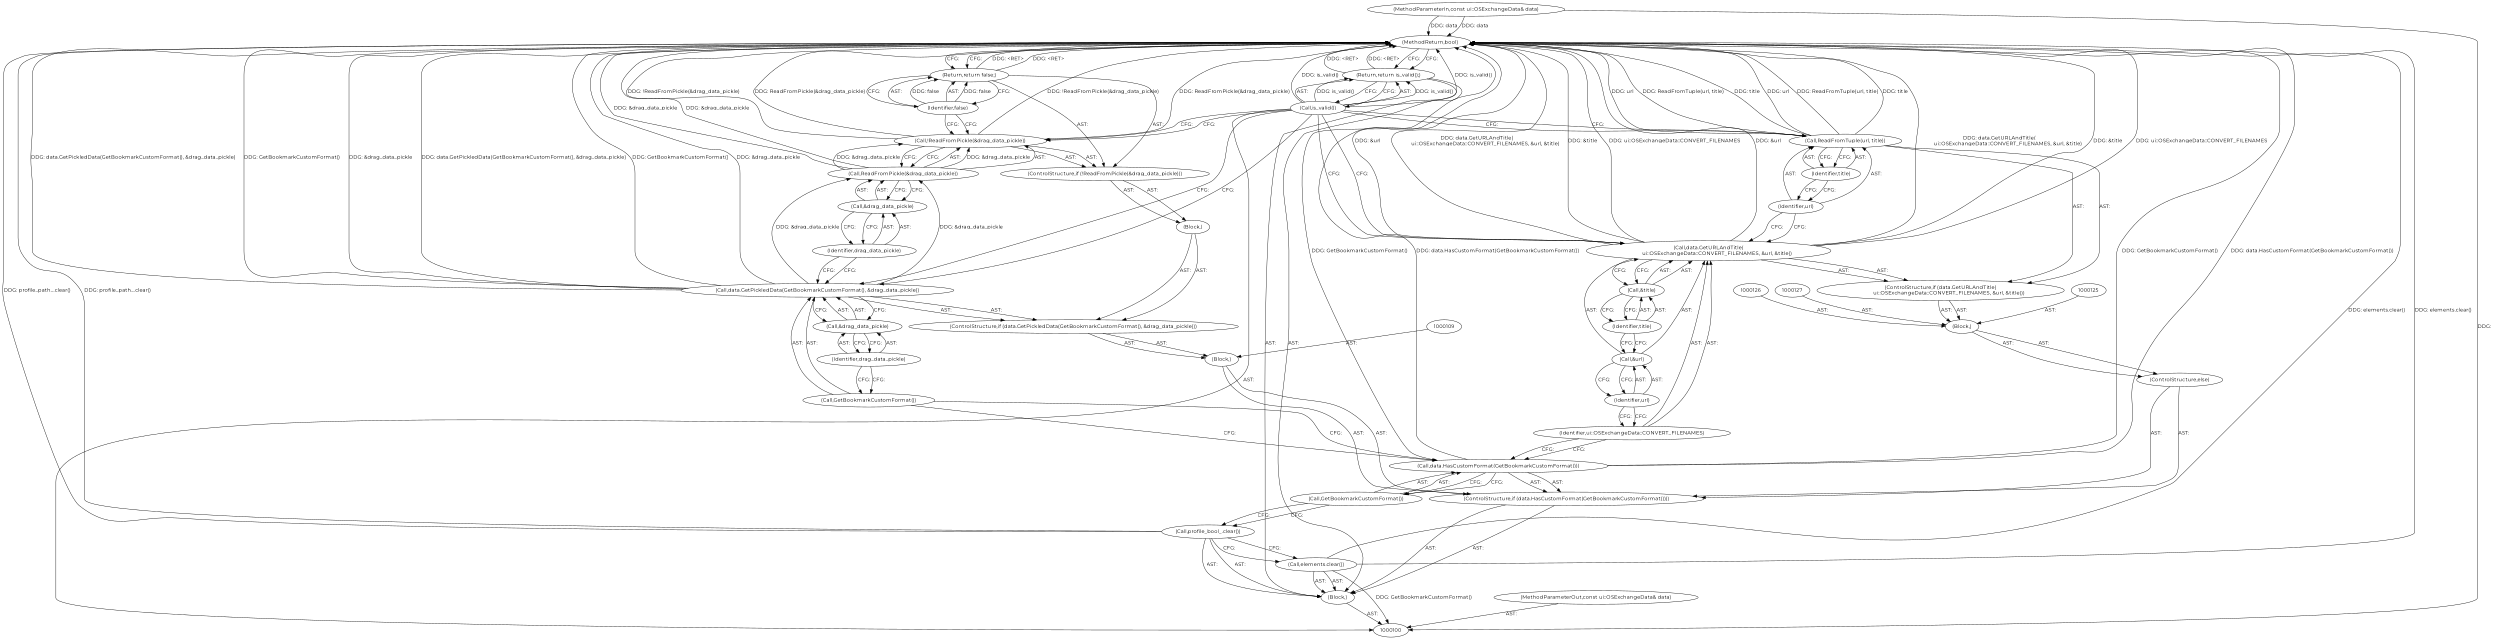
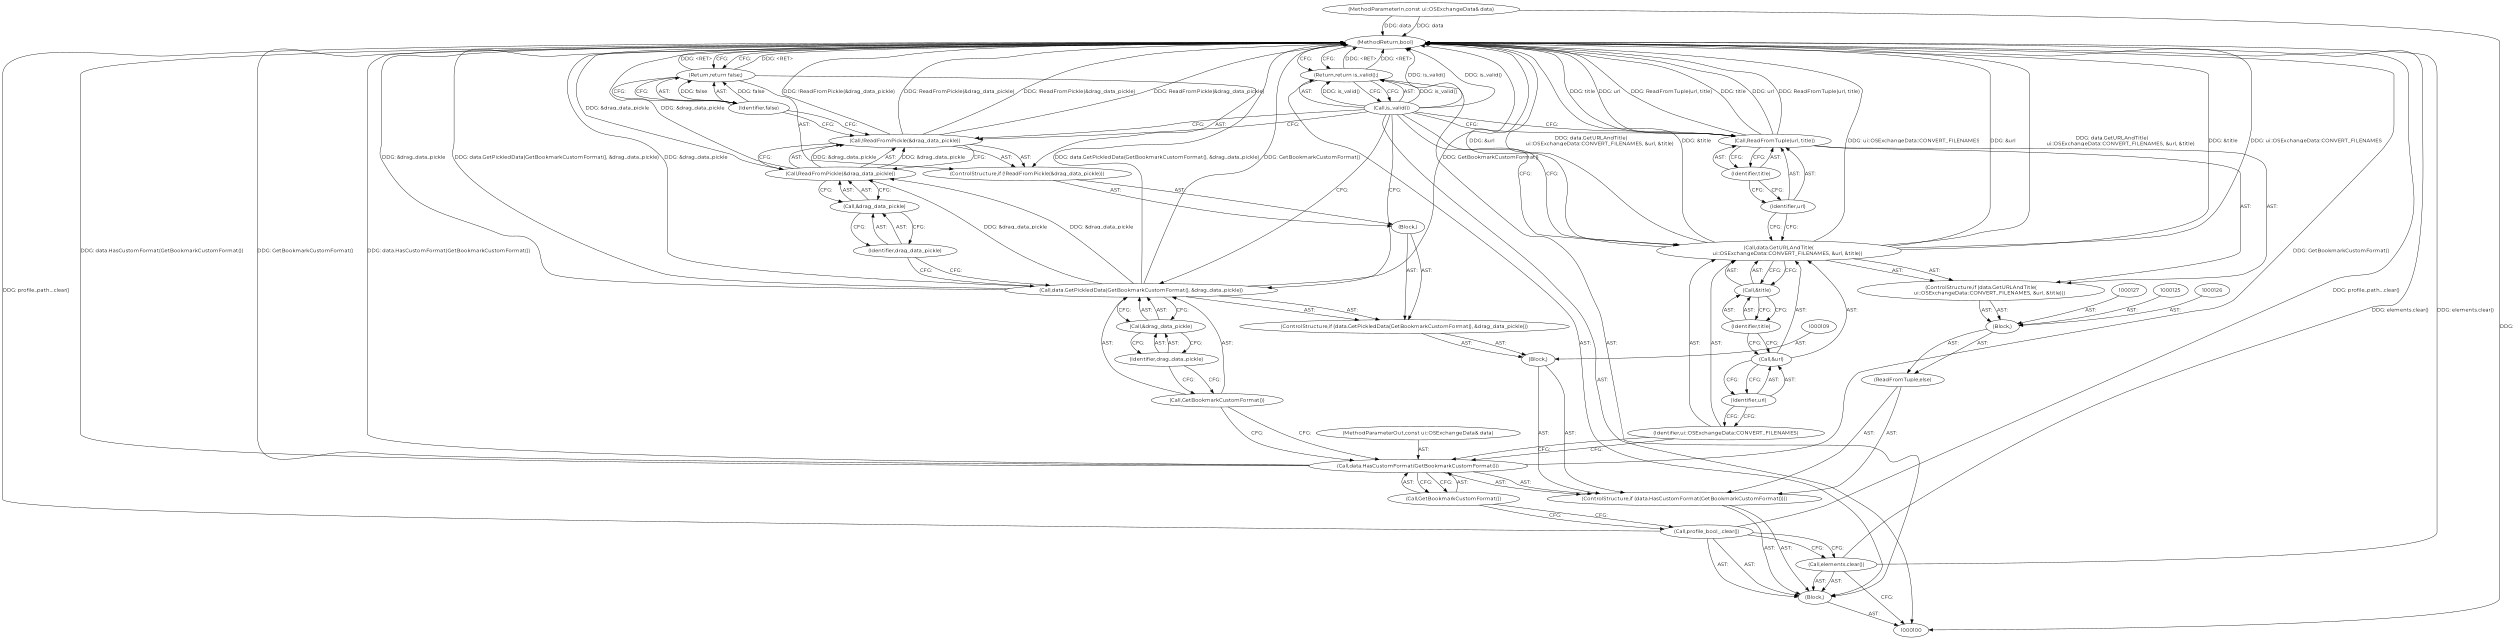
(2180, 380) -> (1903, 380)
(1424, 597) -> (1888, 597)
(1484, 615) -> (1418, 448)
